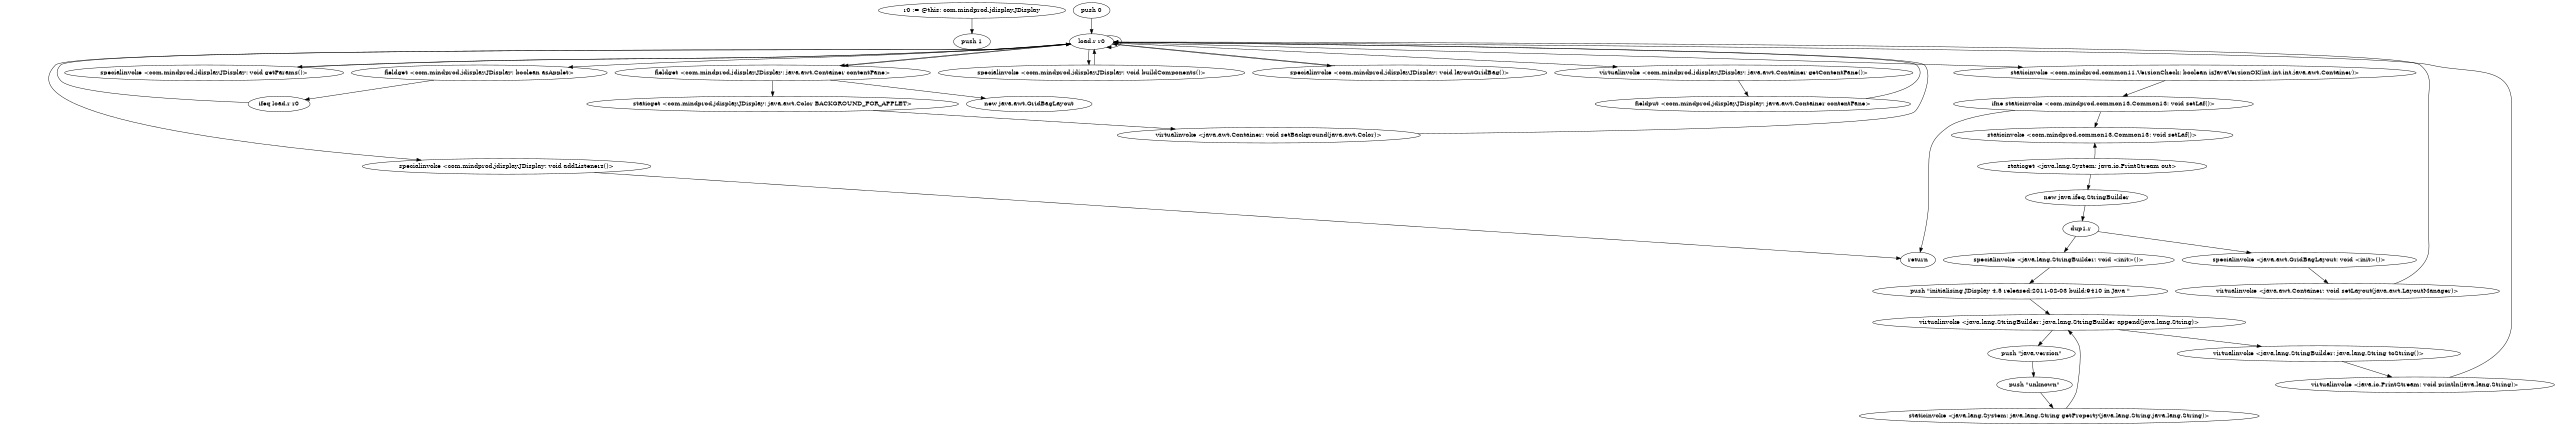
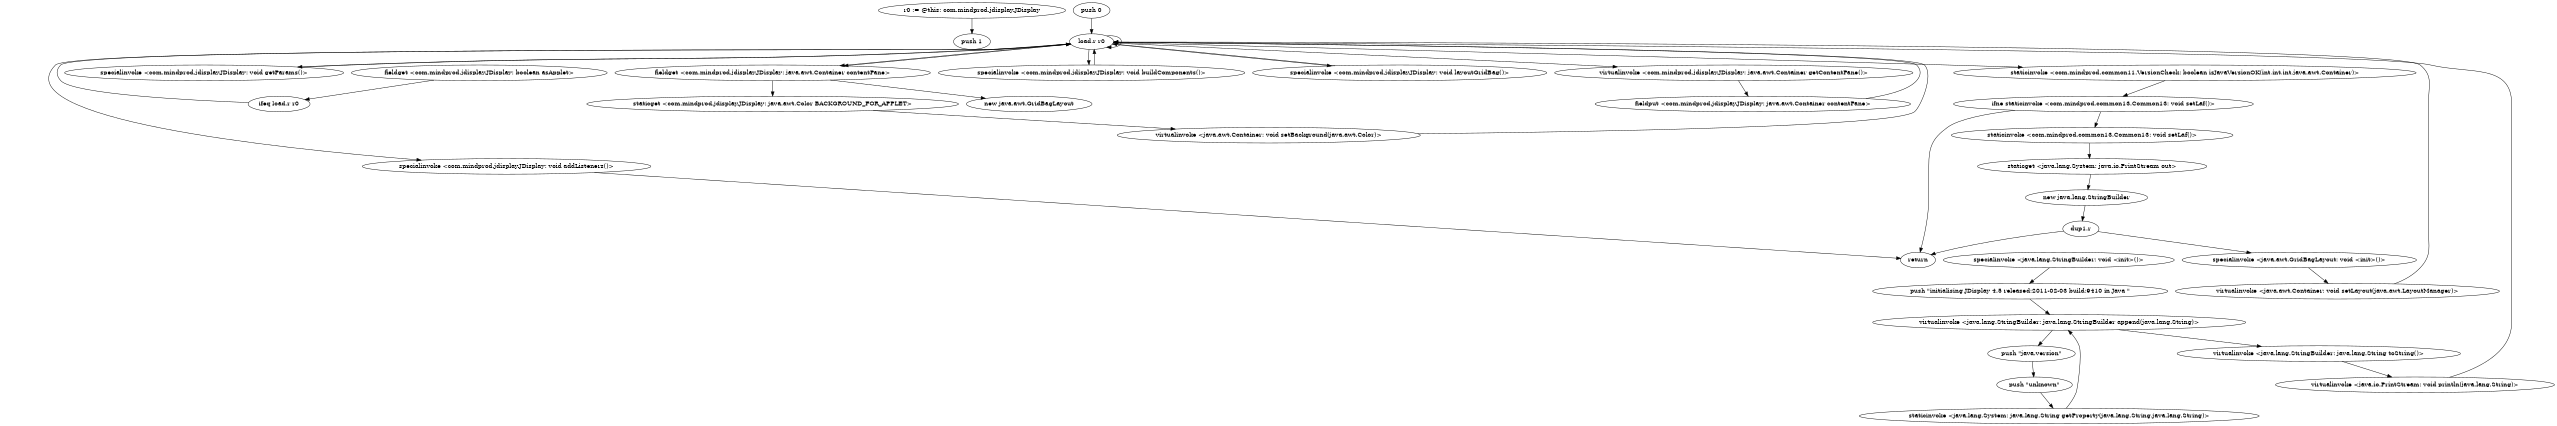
(710, 61) -> none
(2095, 153) -> (2089, 149)
(2086, 198) -> (2086, 198)
(2071, 242) -> (1999, 240)
